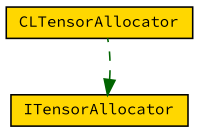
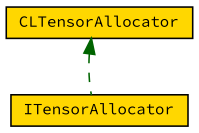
(110, 59) -> (89, 75)
